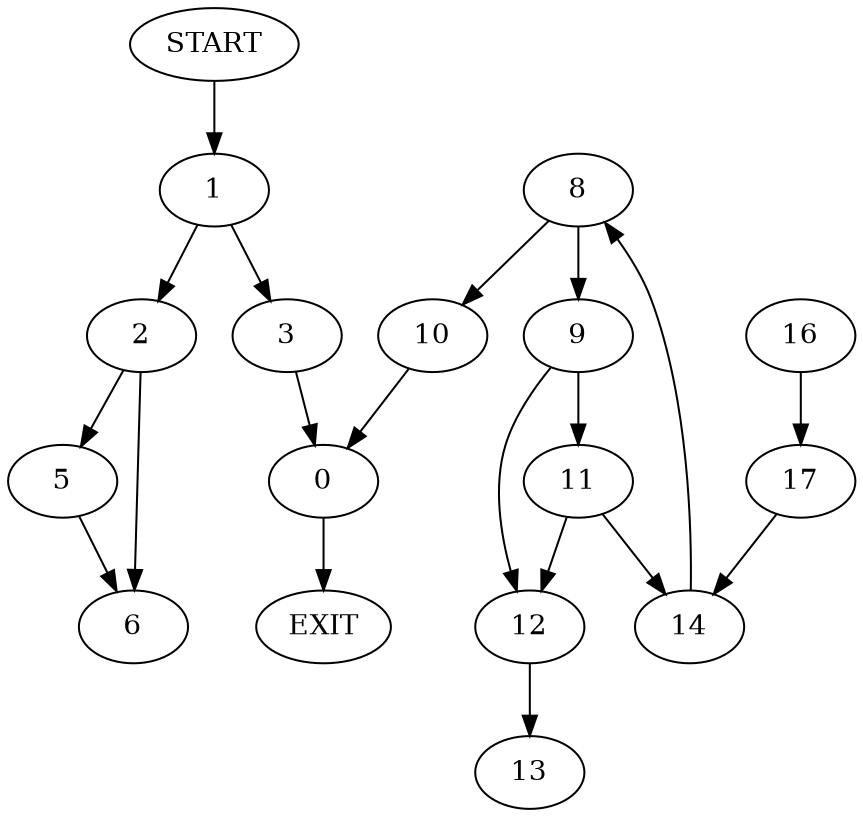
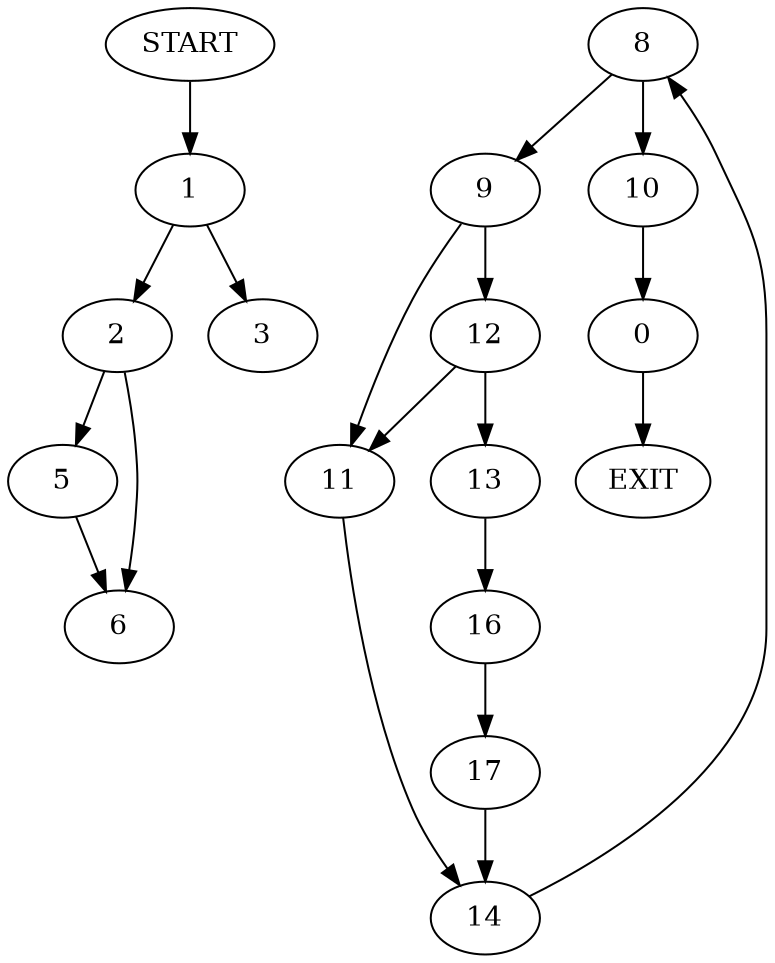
(303, 399) -> none
none -> (485, 544)
(557, 545) -> (420, 401)
